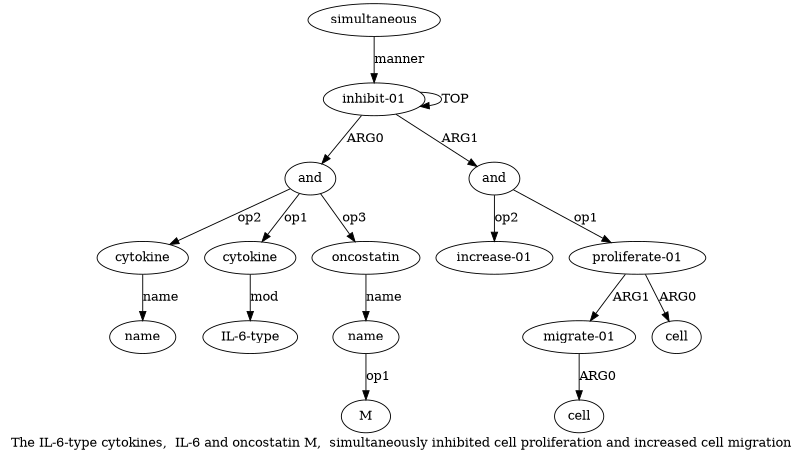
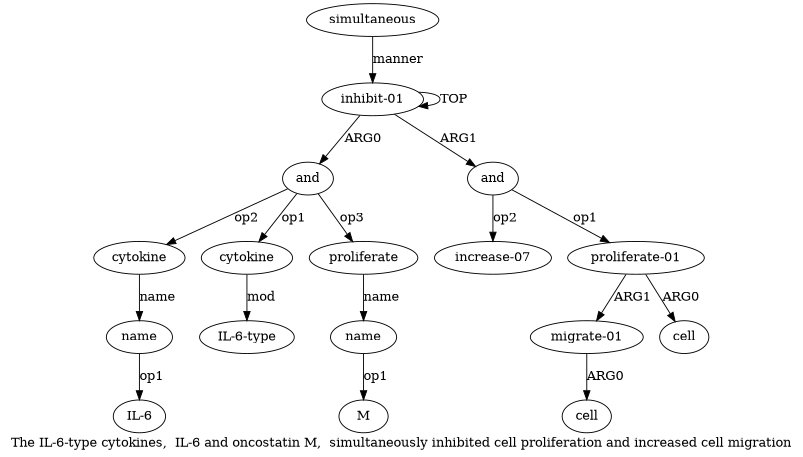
(366, 258) -> (364, 258)
(494, 258) -> (493, 258)
none -> (139, 416)
